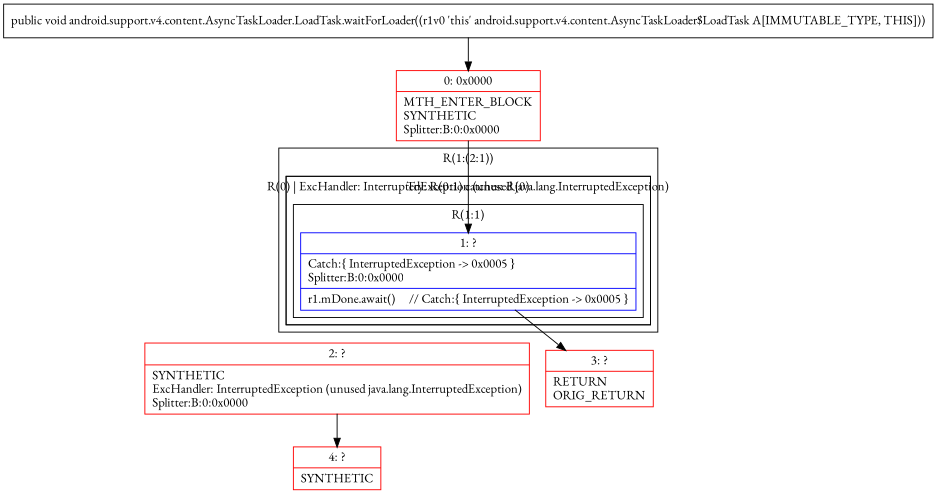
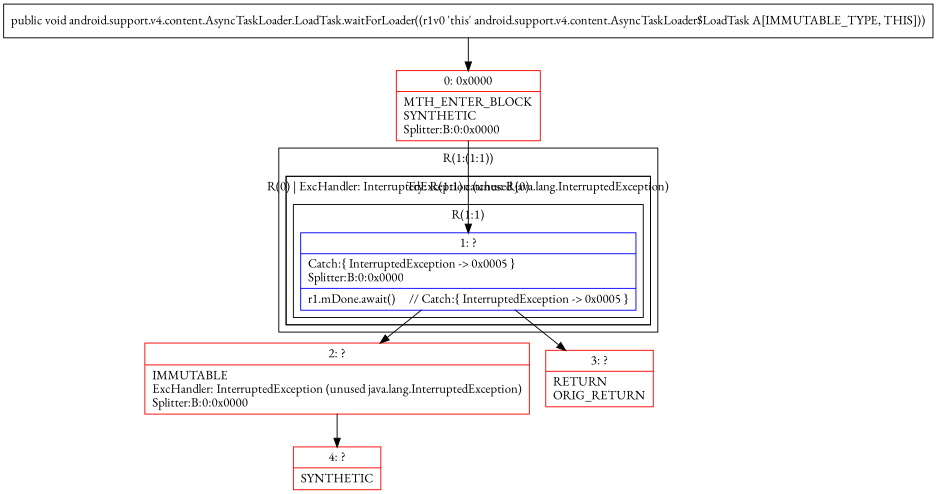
(468, 159) -> (468, 159)
(468, 187) -> (468, 187)
none -> (405, 324)
(189, 375) -> (190, 375)
